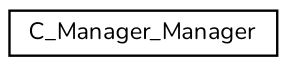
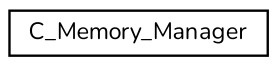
(143, 33) -> (139, 33)
